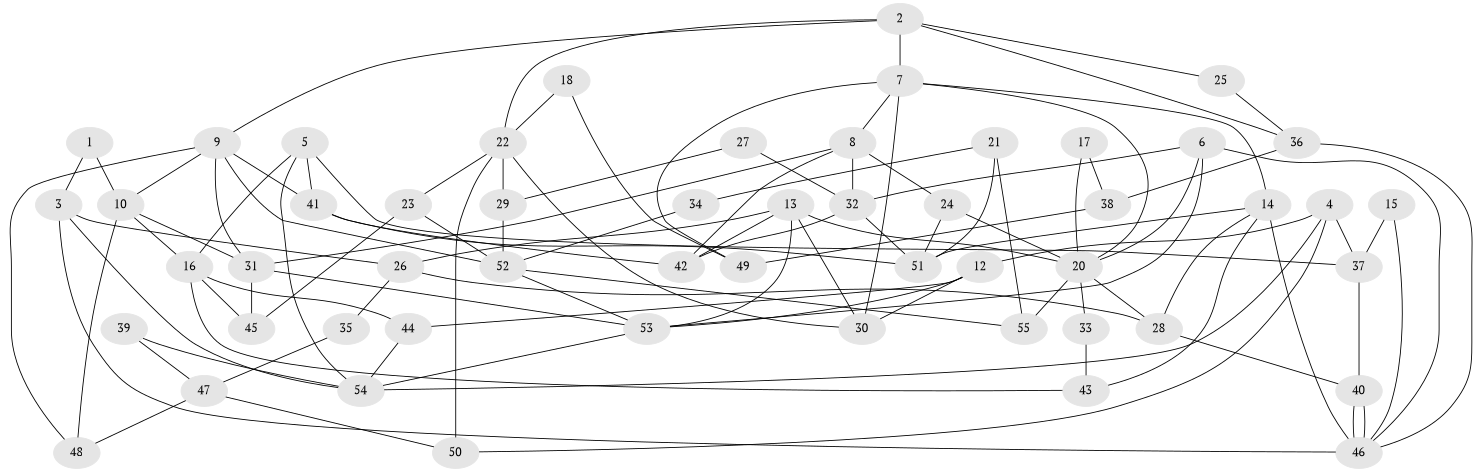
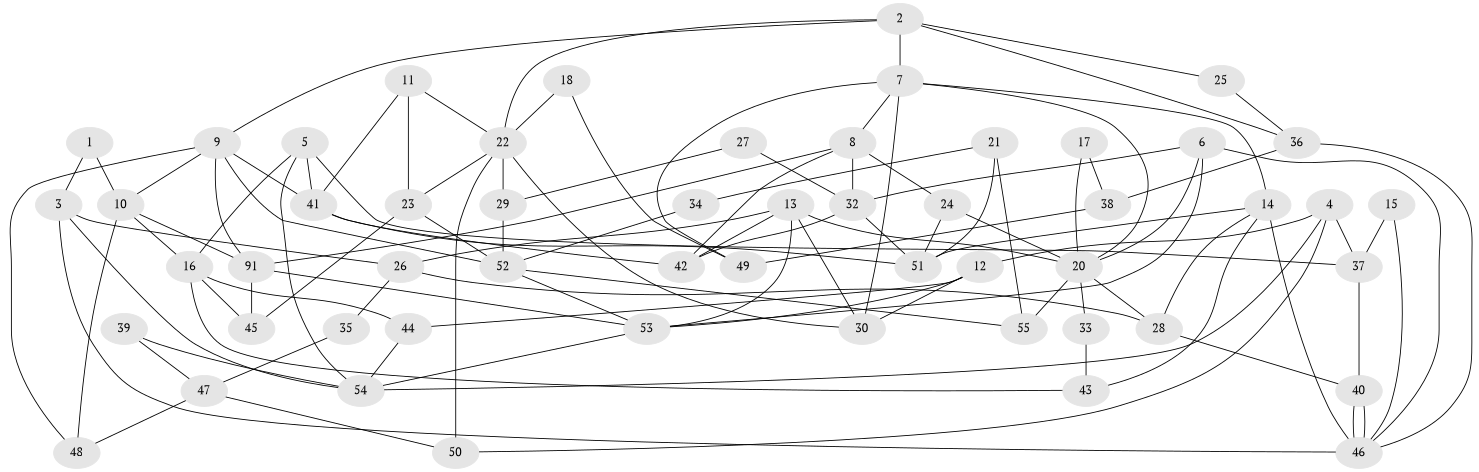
none -> (408, 81)
(252, 267) -> (252, 267)
